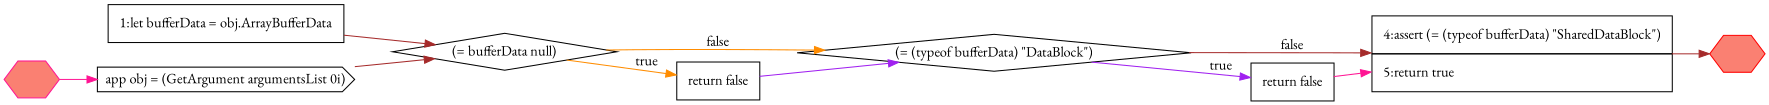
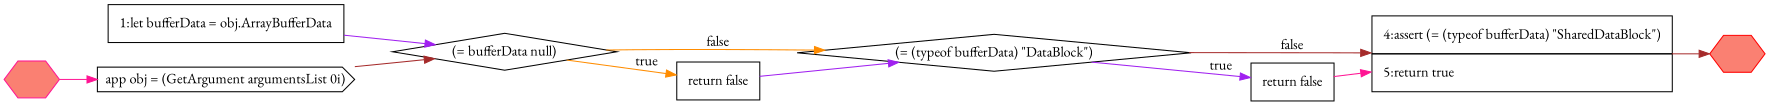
(384, 39) -> (384, 39)
